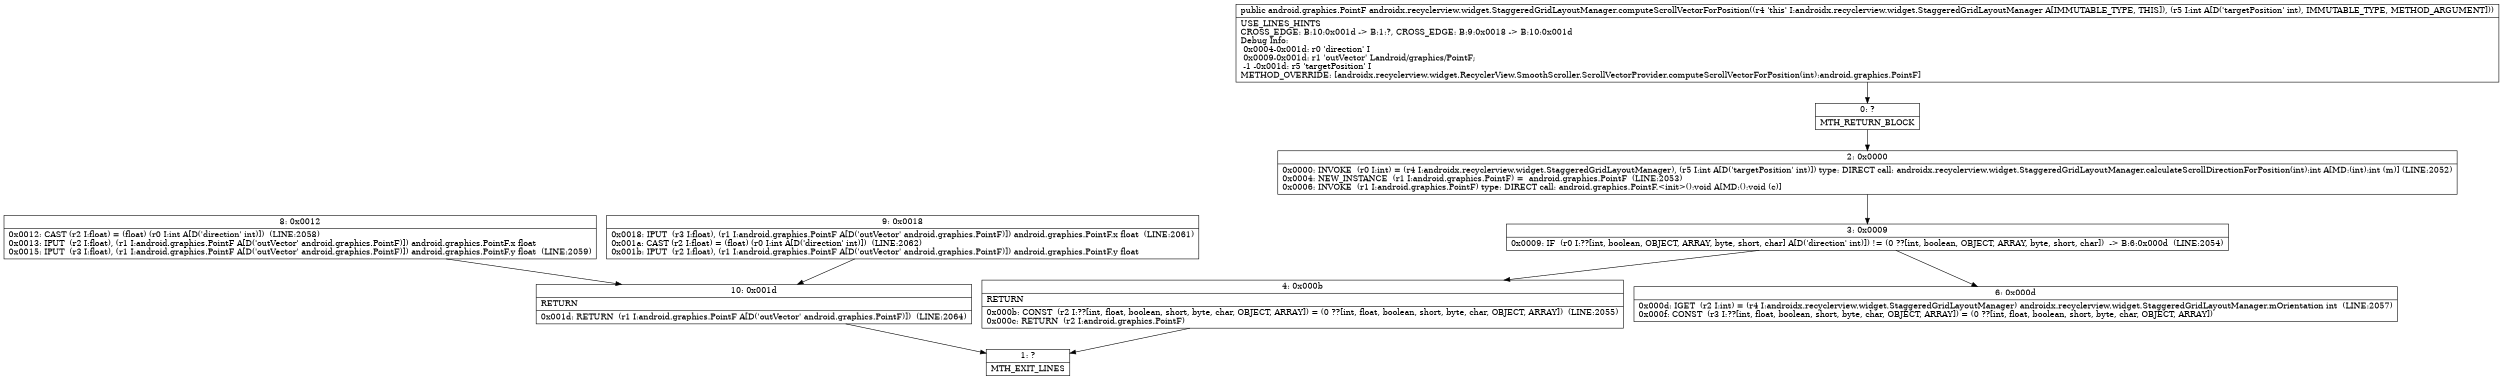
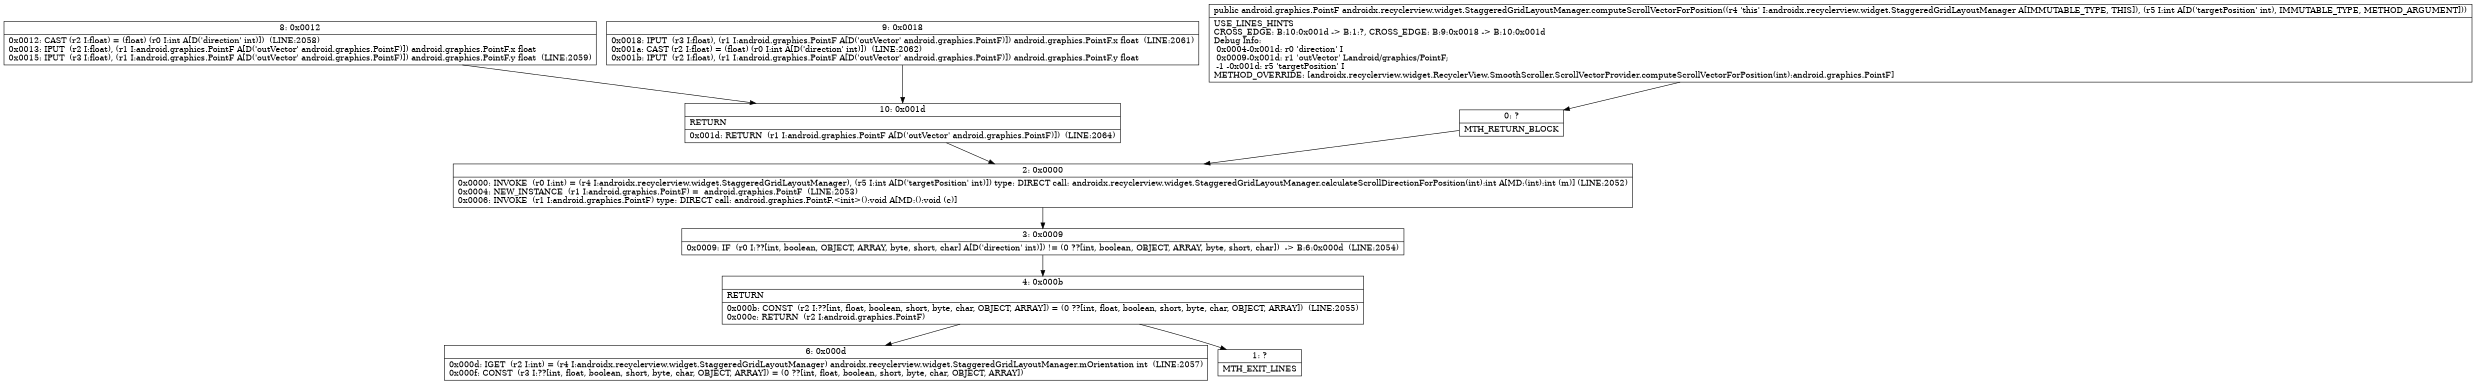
(1934, 267) -> (926, 334)
(913, 338) -> (968, 152)
